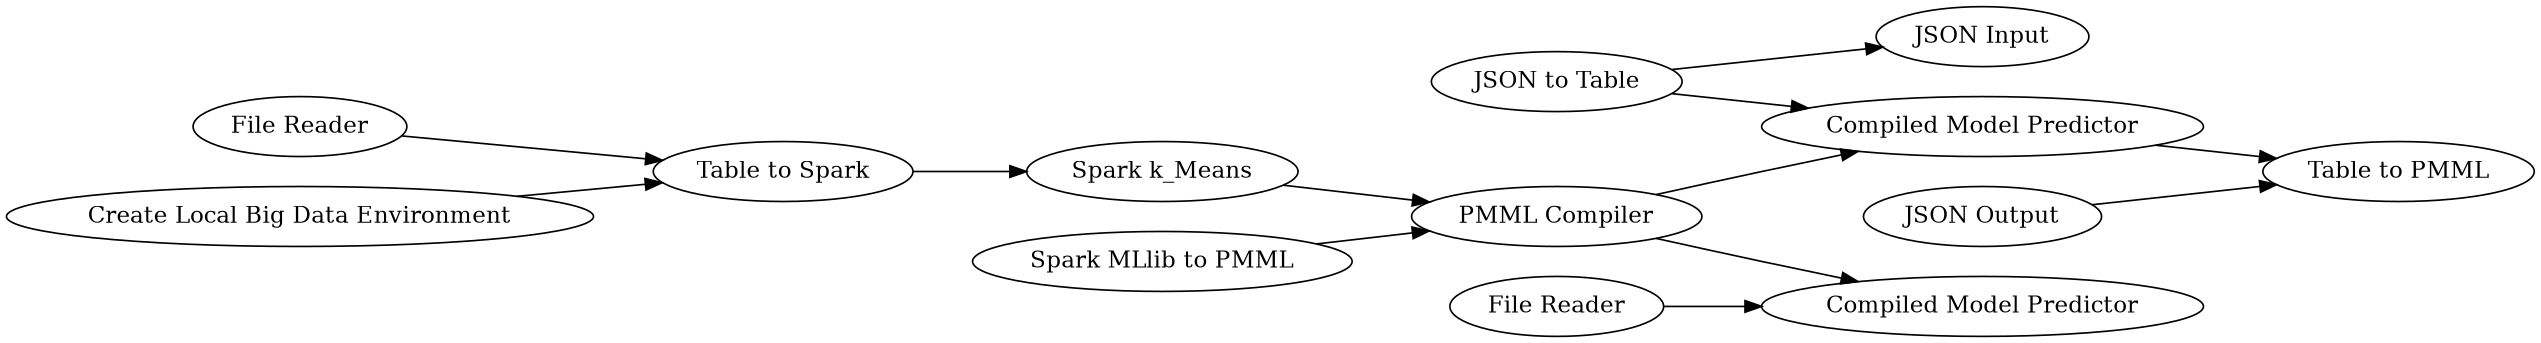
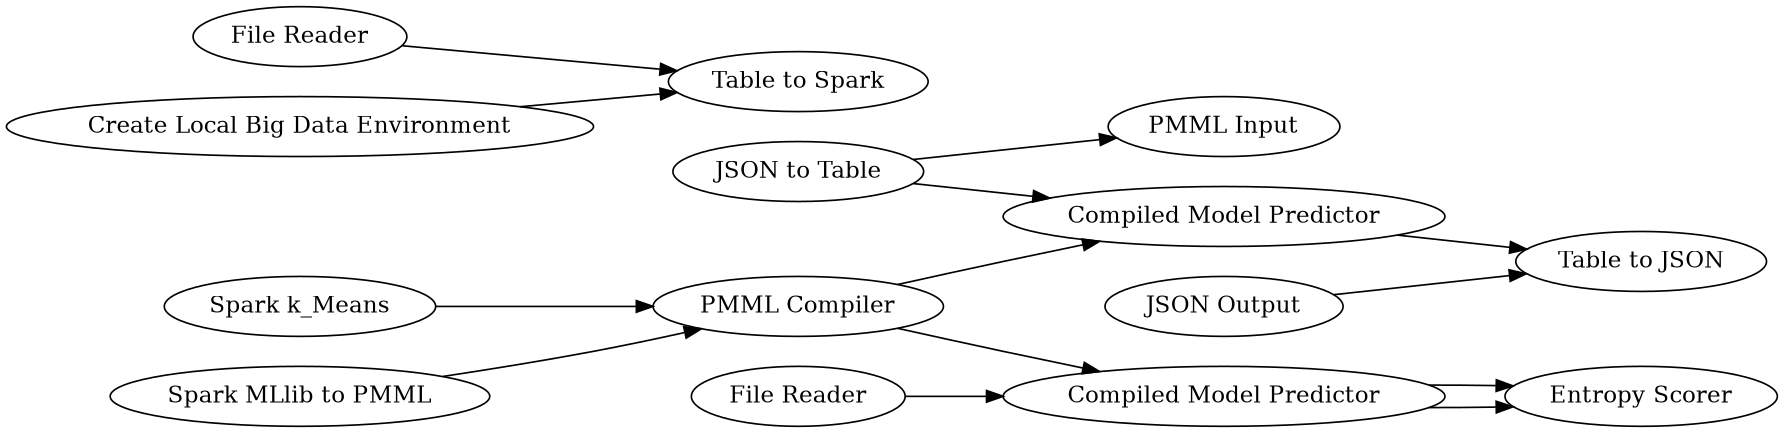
(1983, 37) -> (1224, 127)
(961, 172) -> none
(2398, 172) -> (1641, 261)
none -> (1641, 396)
